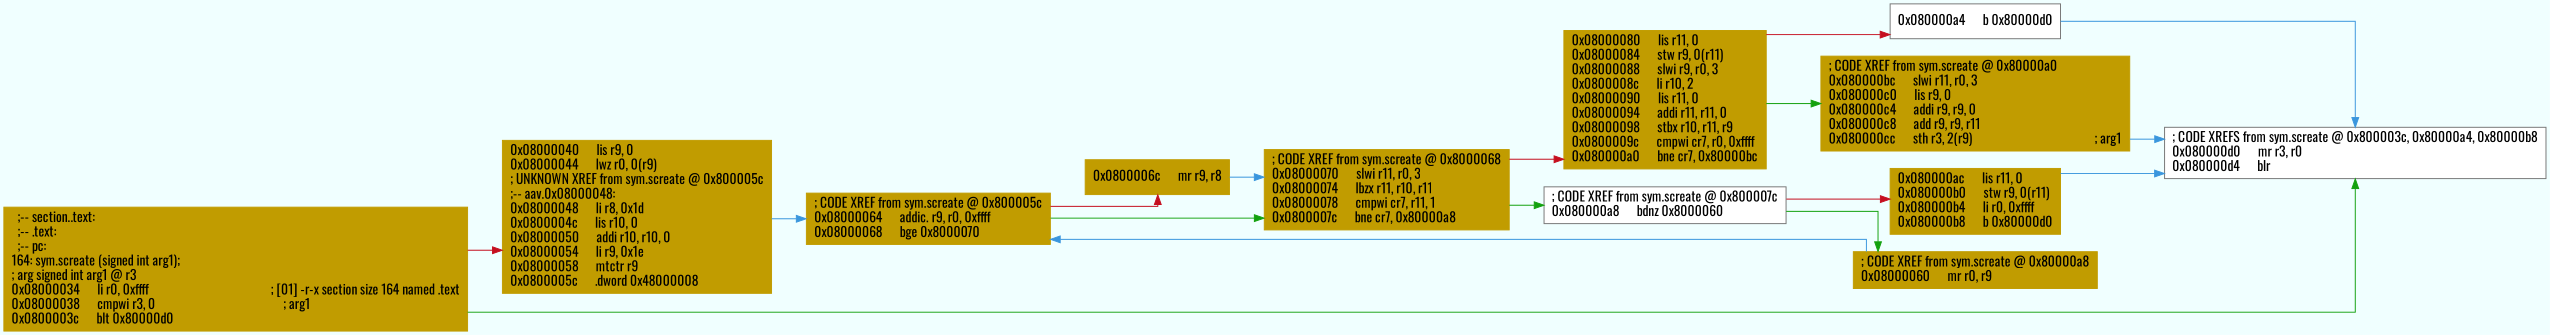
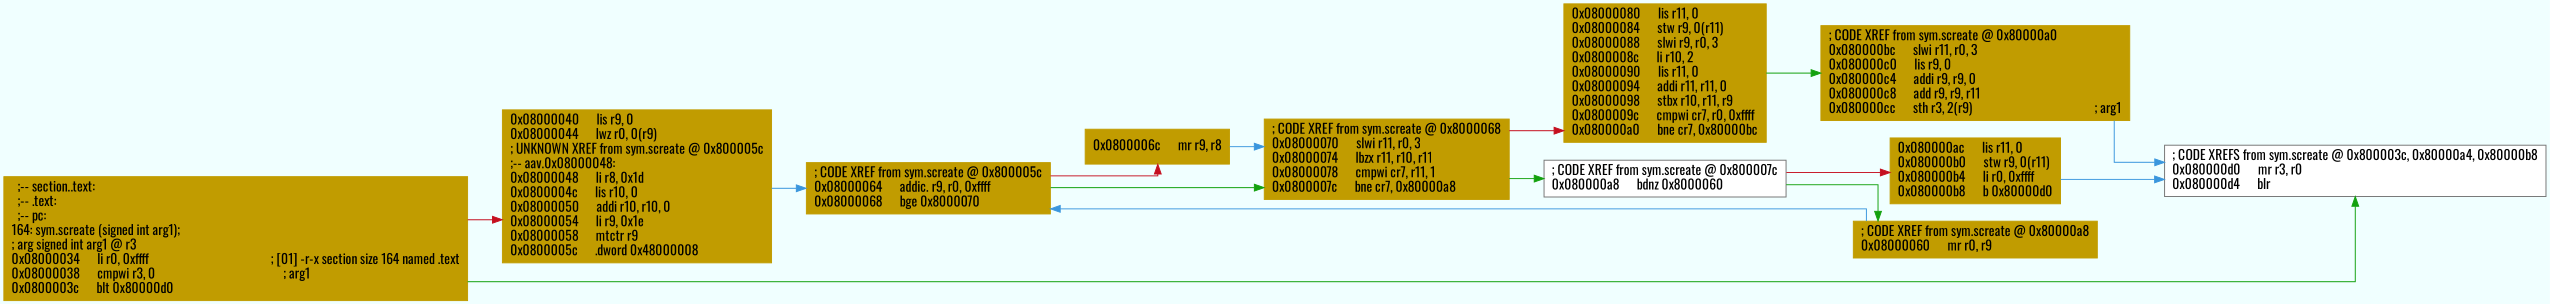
(1975, 21) -> none
